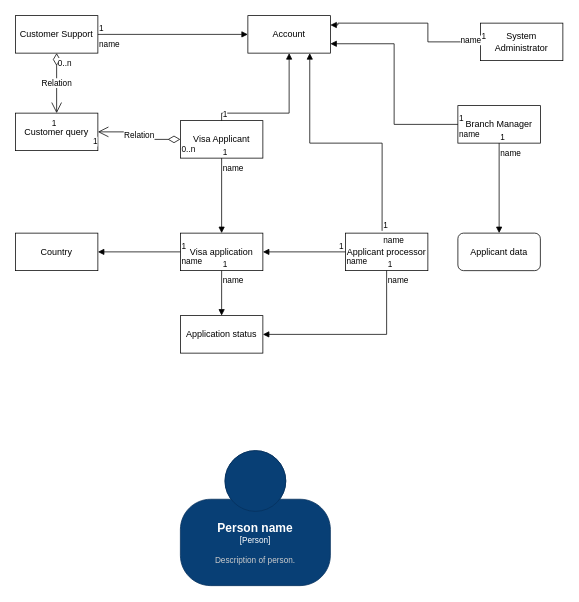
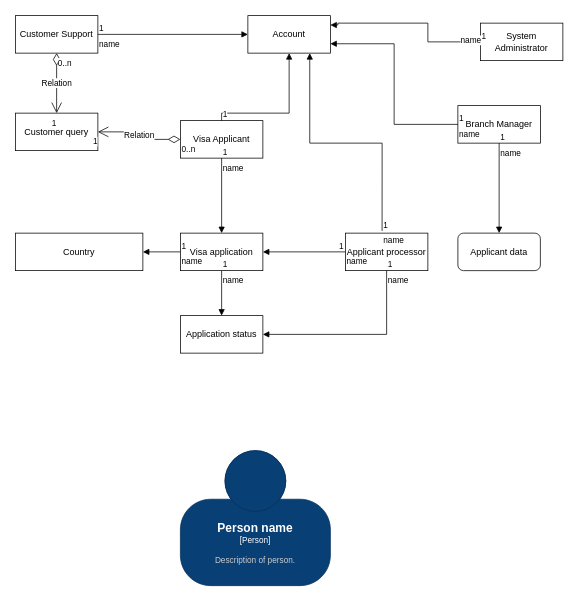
(57, 252) -> (79, 252)
